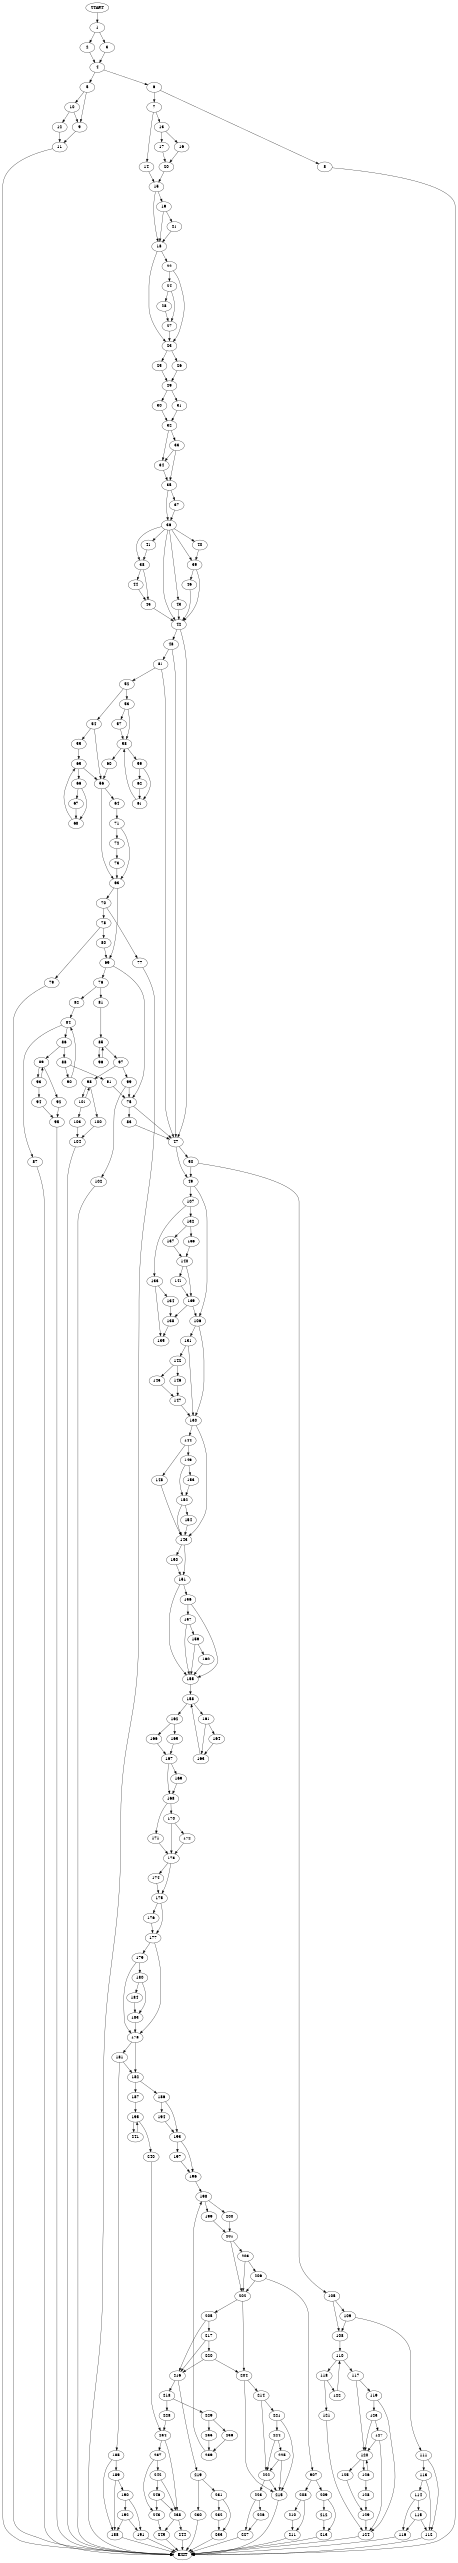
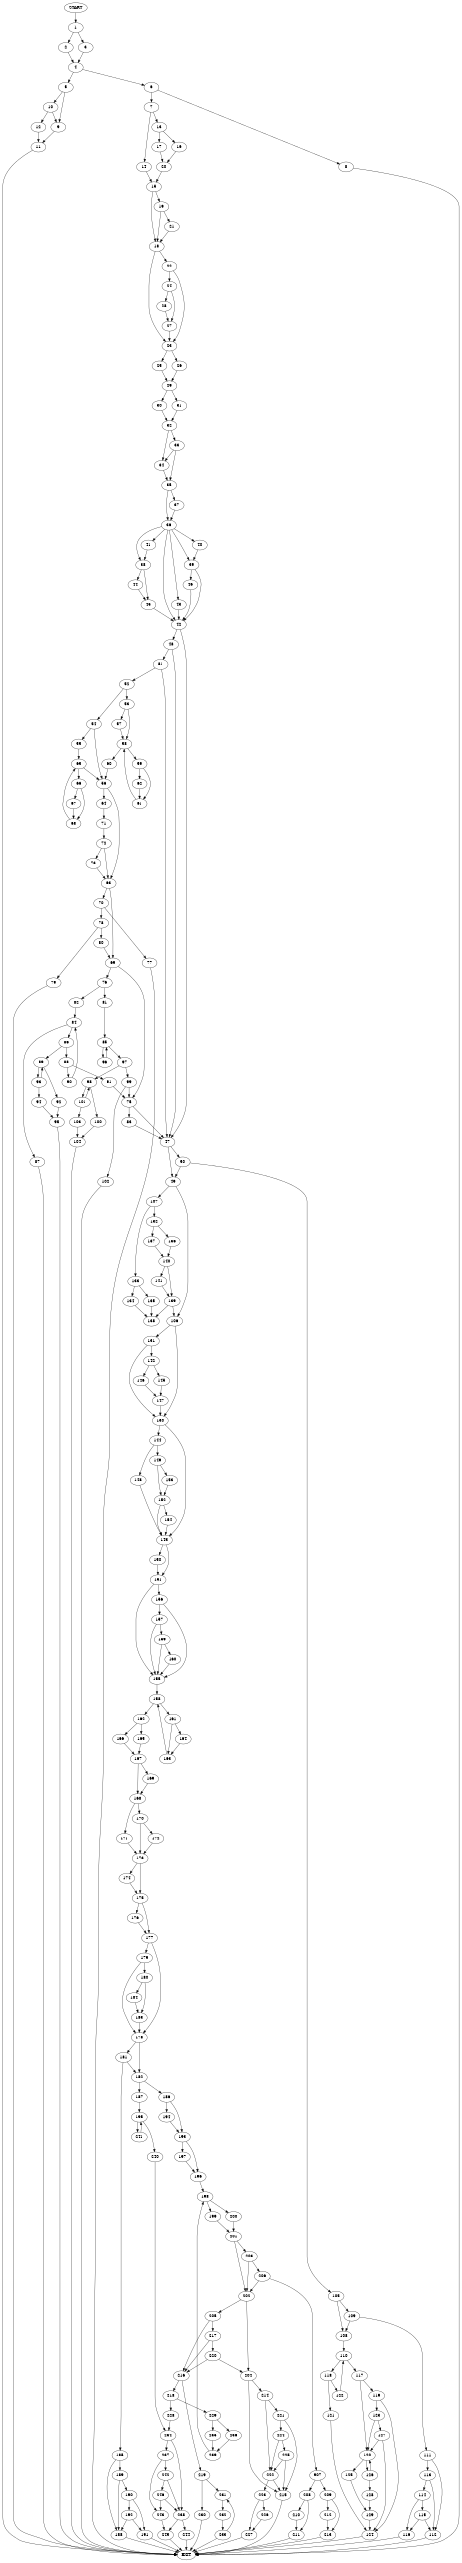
(130, 852) -> (106, 862)
(166, 1330) -> (151, 1310)
(230, 2514) -> (234, 2517)
